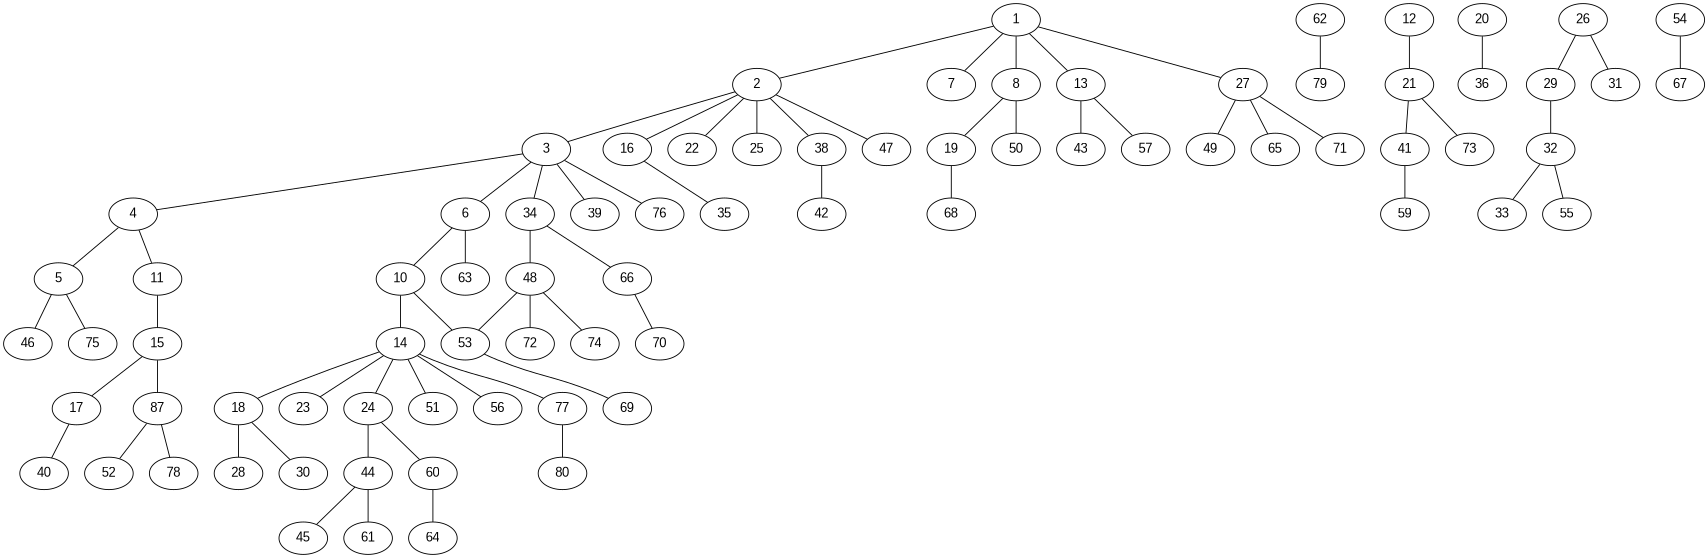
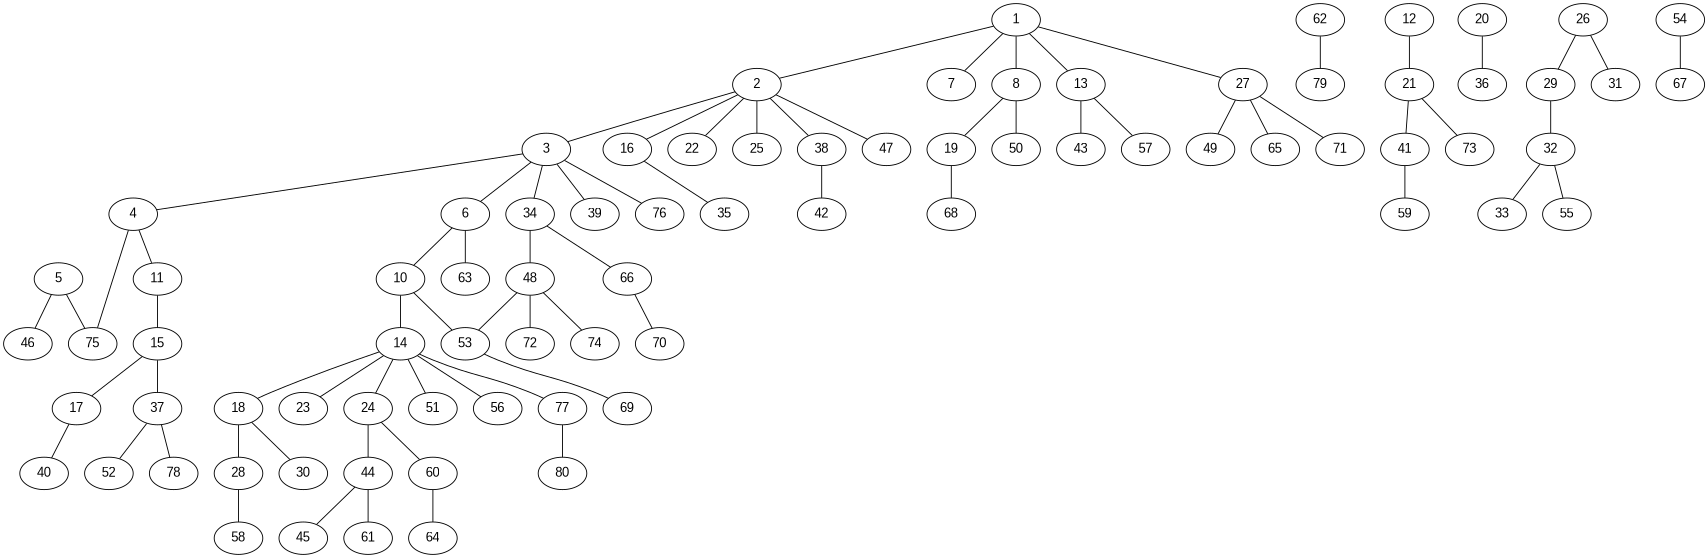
(96, 247) -> (113, 279)
(157, 409) -> (157, 409)
none -> (238, 538)
